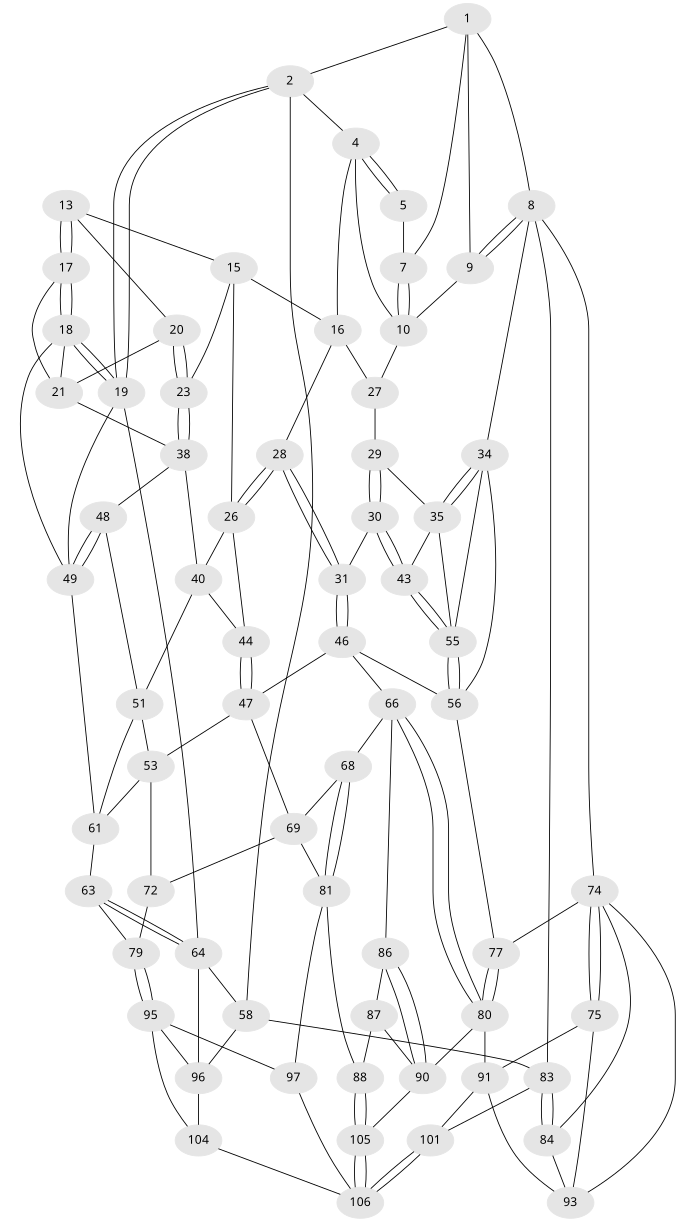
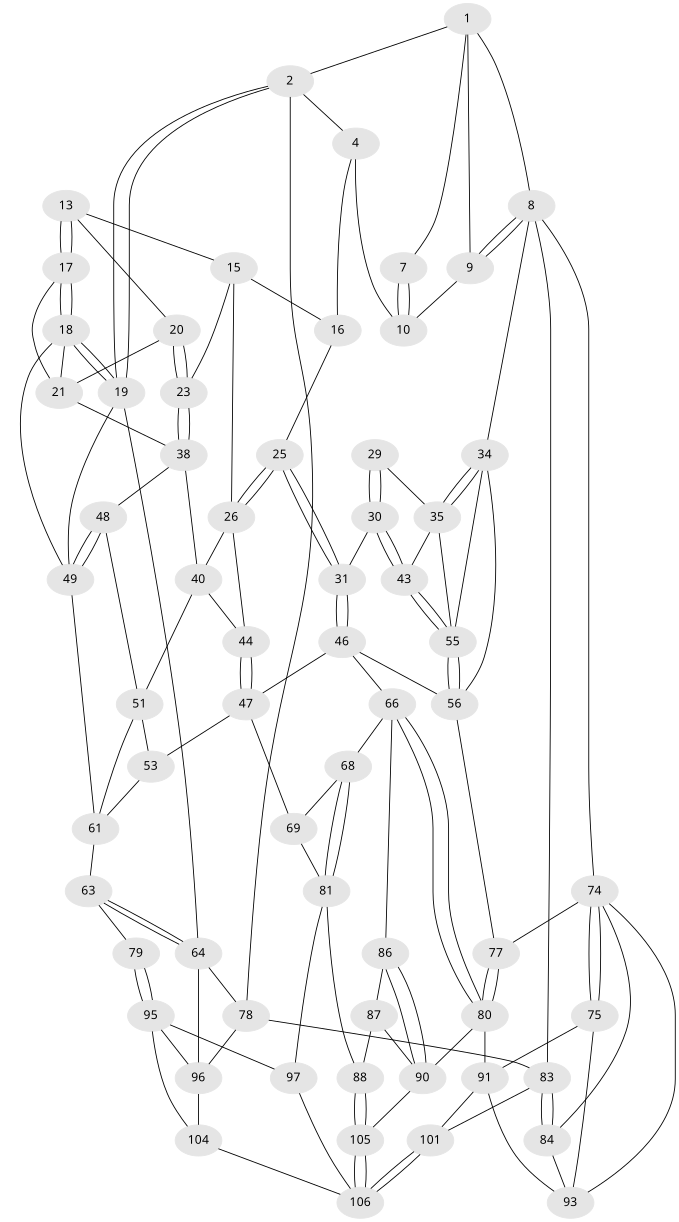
(404, 206) -> none
(375, 393) -> none
(280, 455) -> (280, 455)
(151, 891) -> none
(246, 1016) -> (246, 1016)
